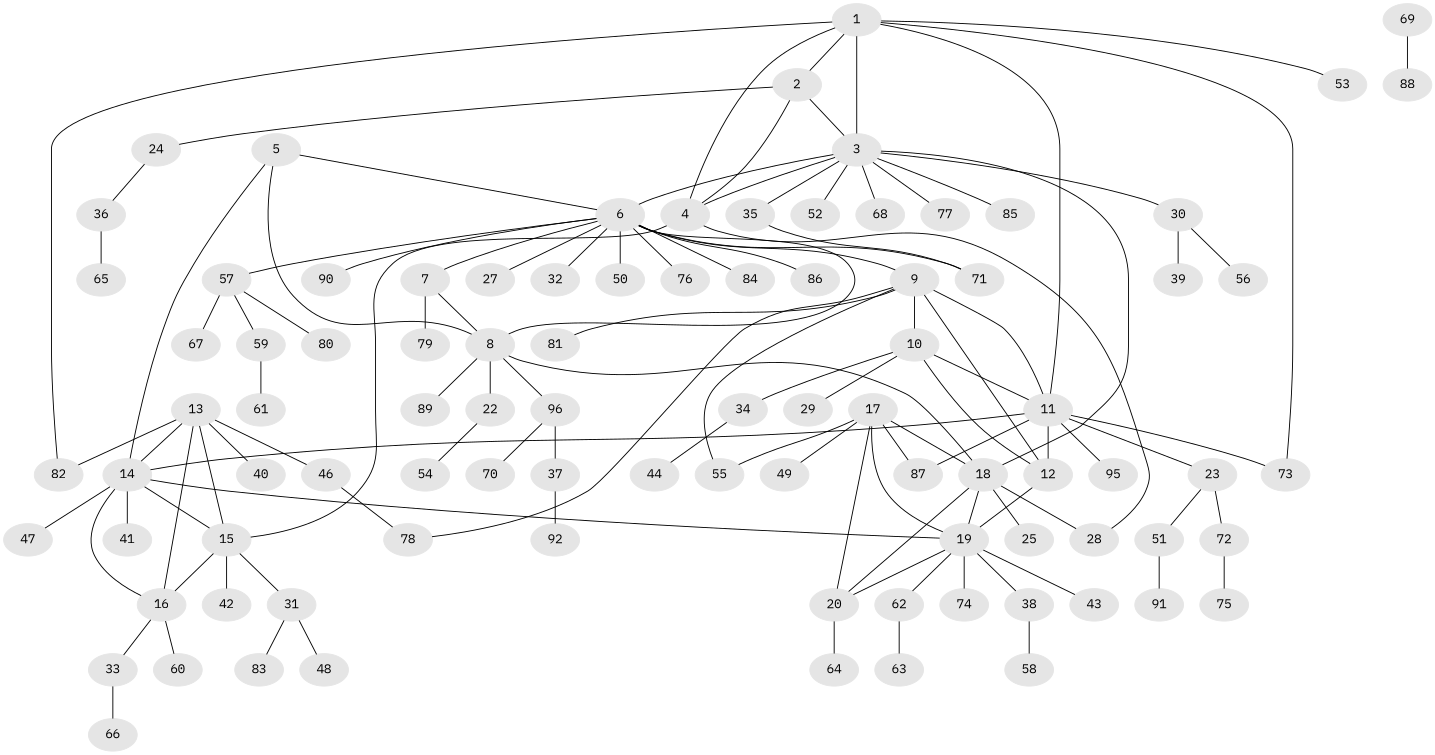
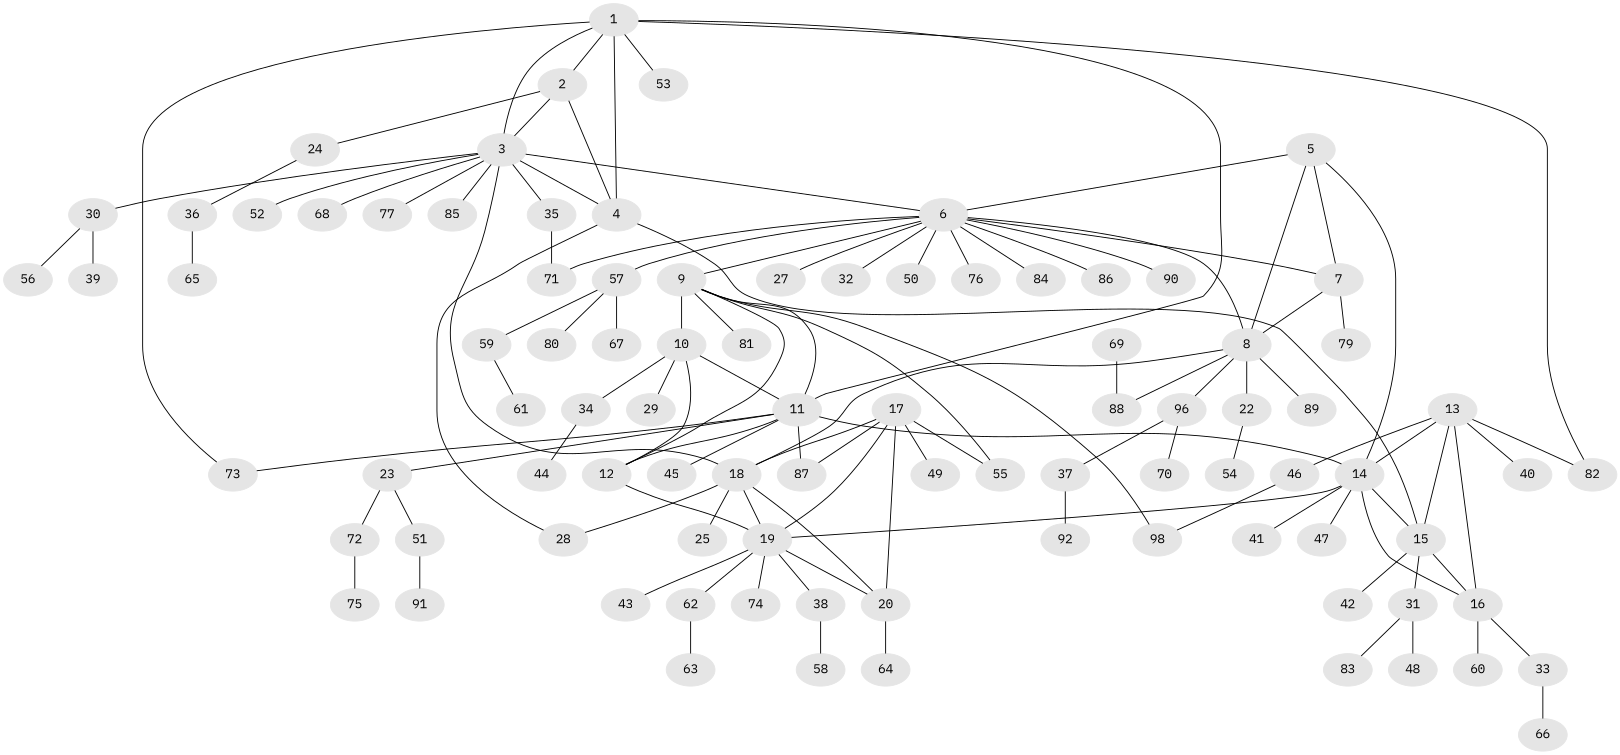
none -> (1325, 215)
none -> (1182, 377)
(1113, 475) -> (672, 475)
(408, 540) -> (1157, 540)
